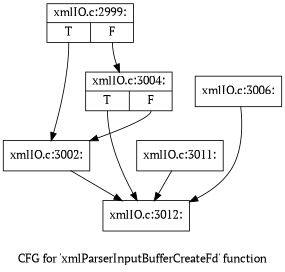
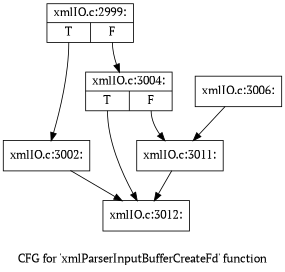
(126, 127) -> (154, 123)
(236, 161) -> (212, 121)
